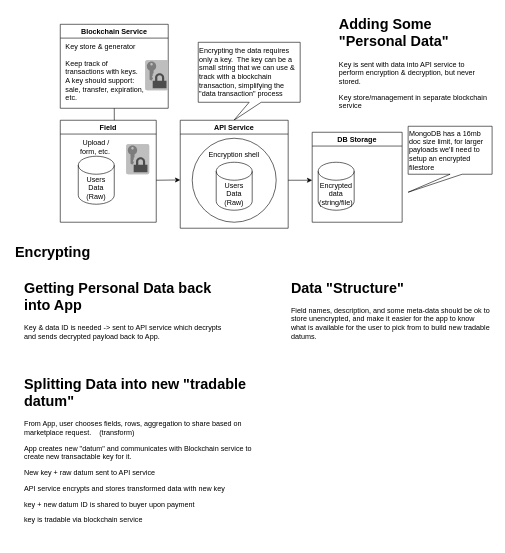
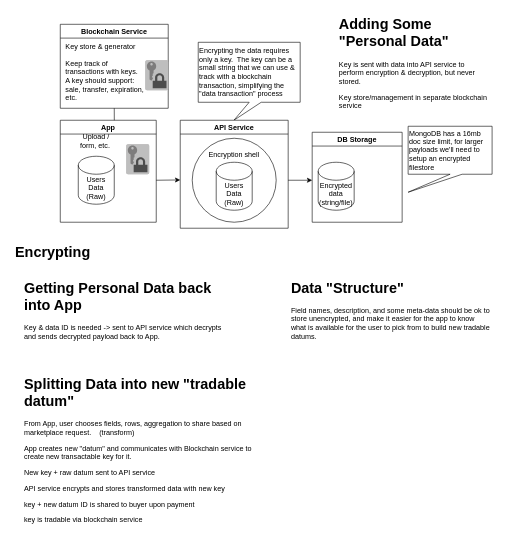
(108, 128) -> (108, 128)
(96, 147) -> (96, 141)
